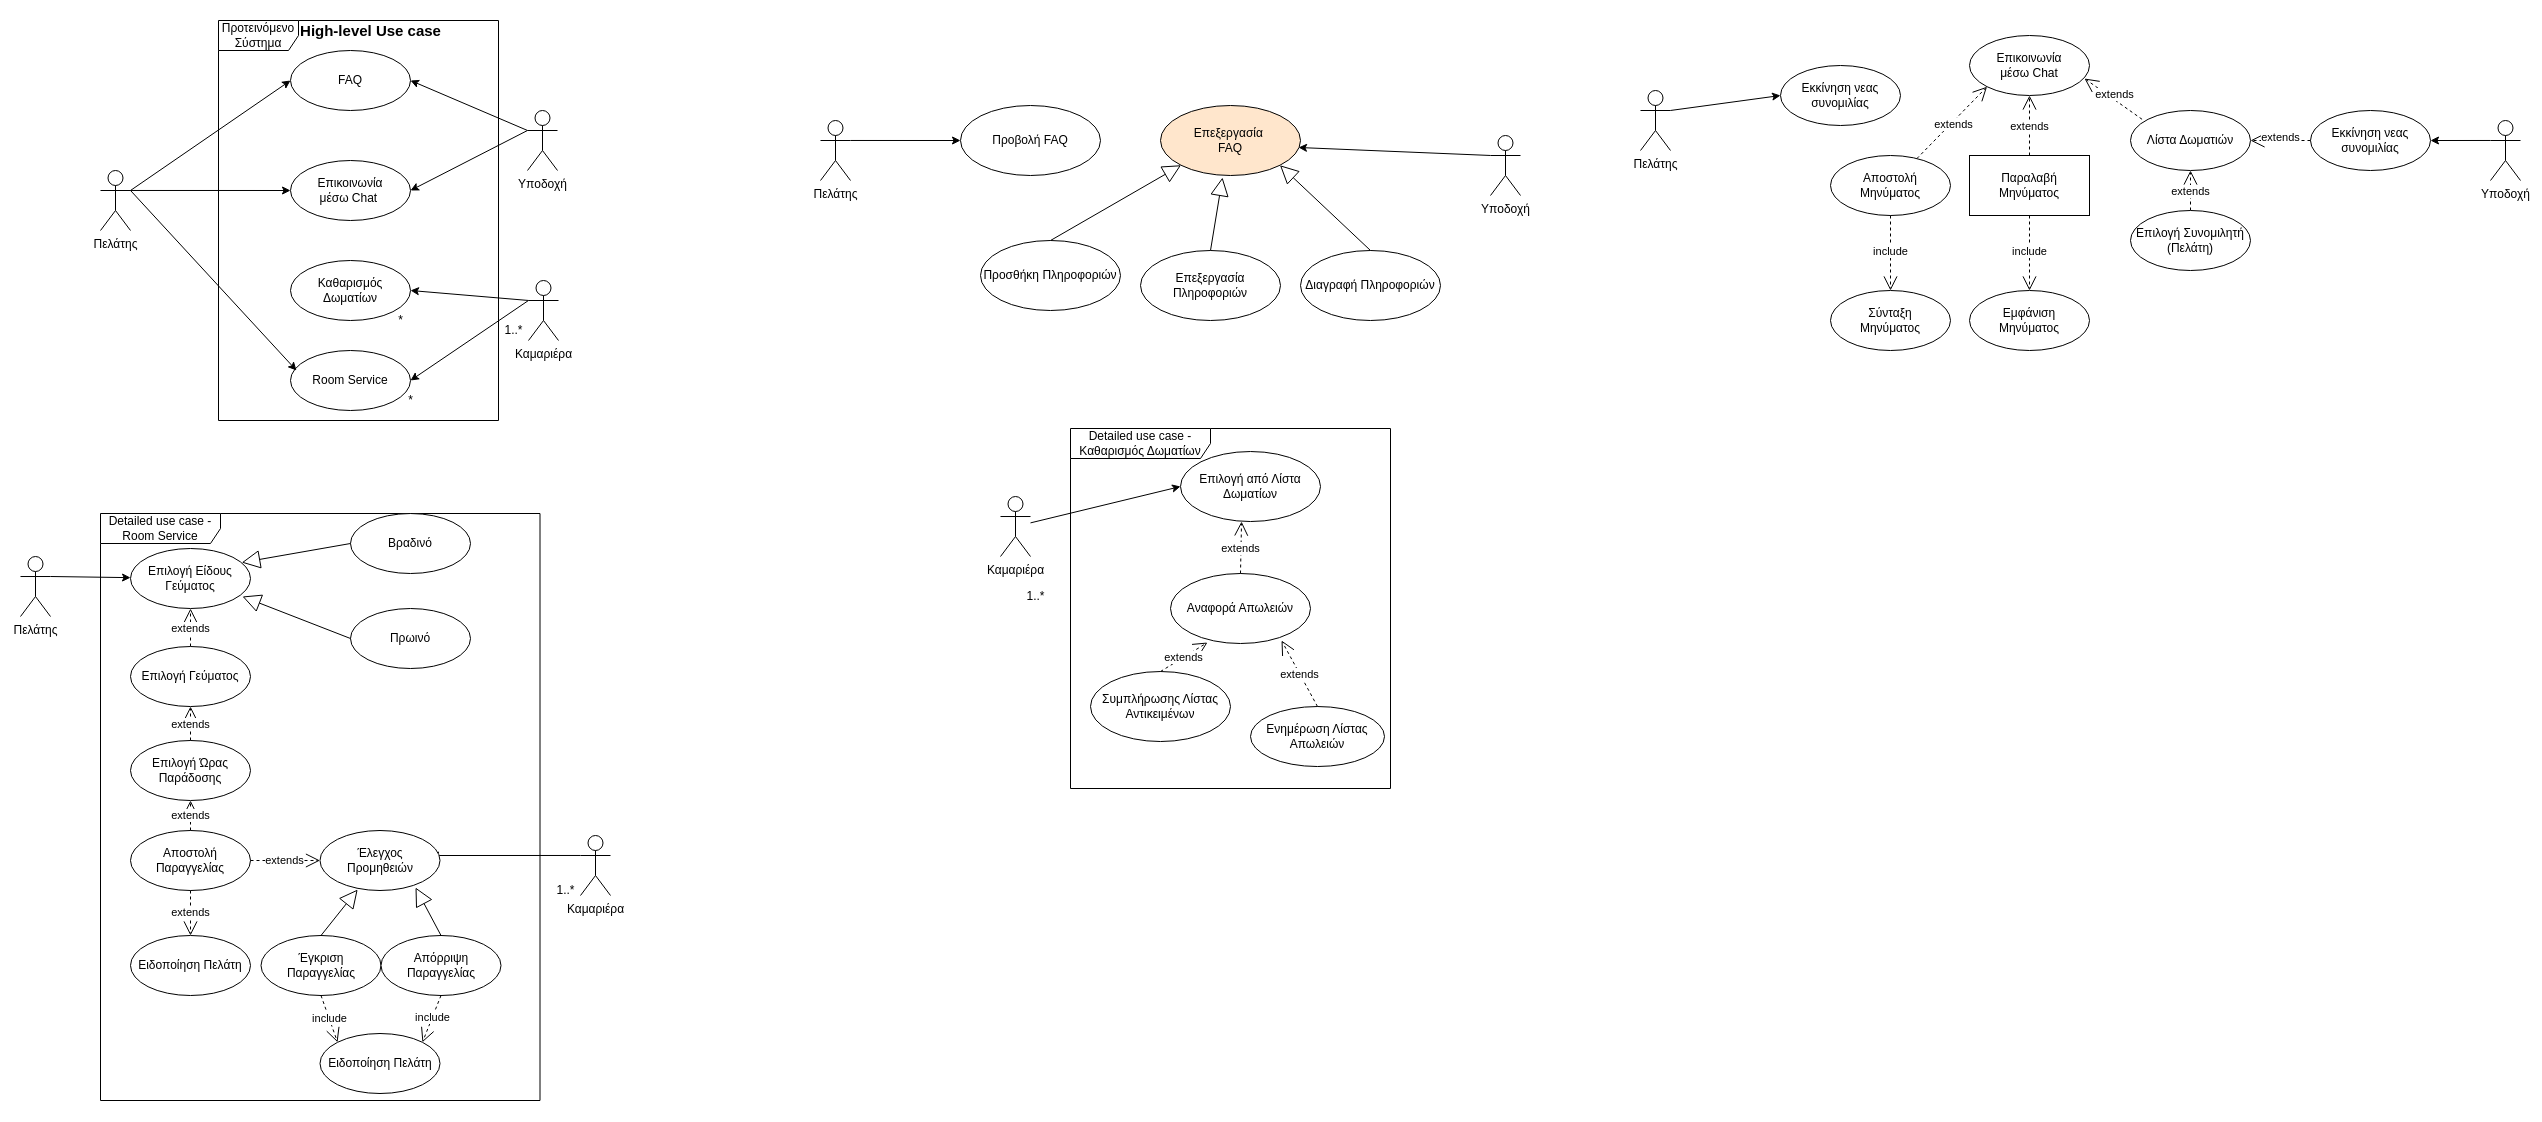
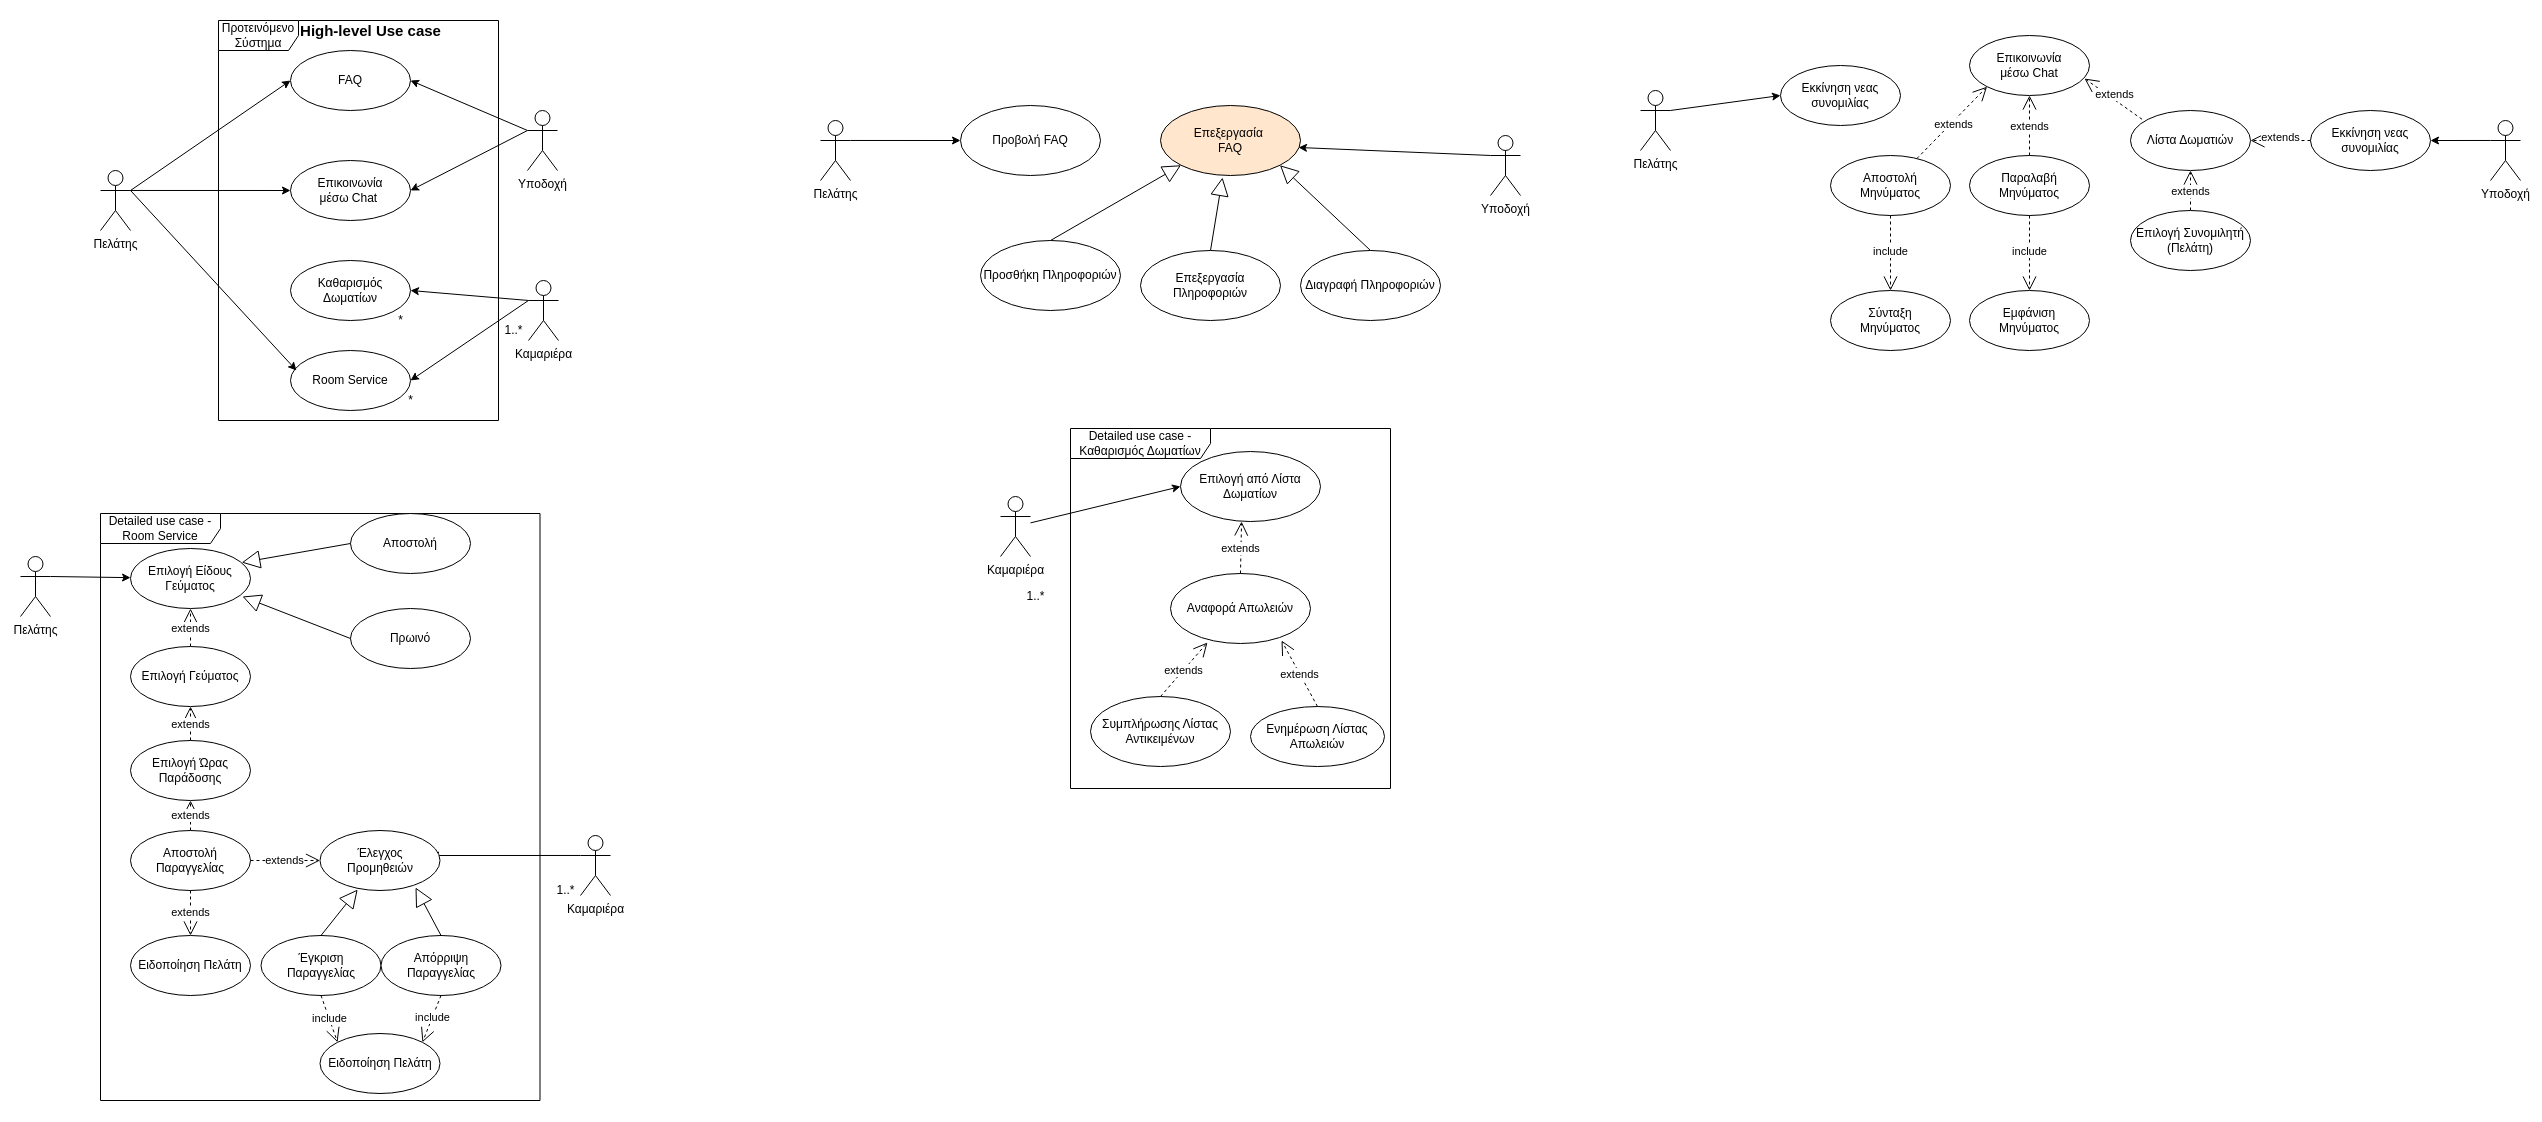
(2030, 186) -> (2030, 186)
(411, 544) -> (411, 544)
(1161, 707) -> (1161, 732)
